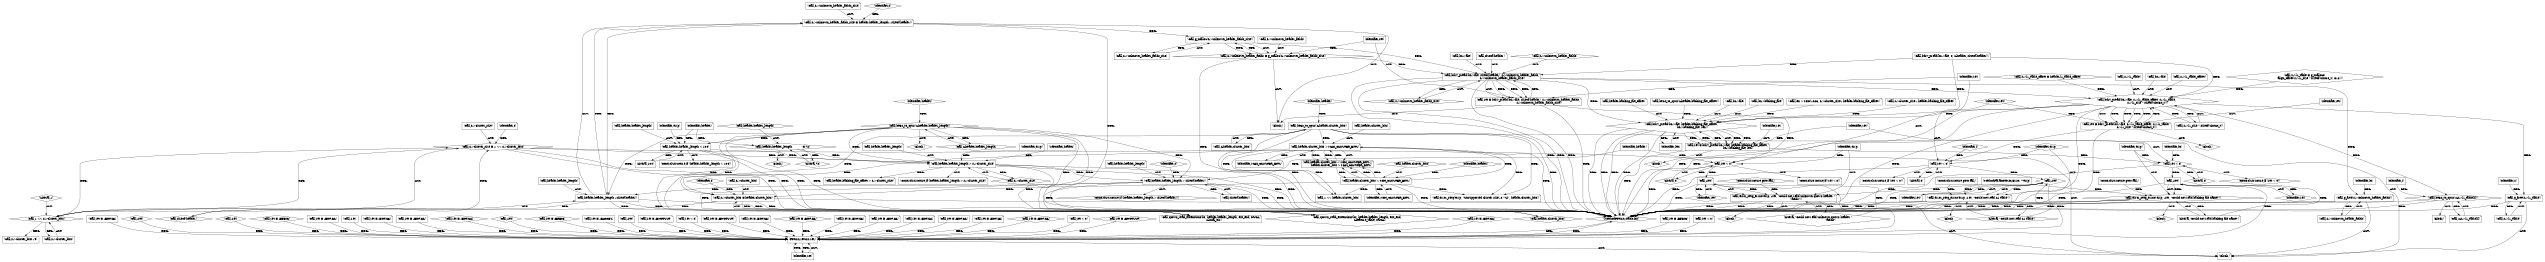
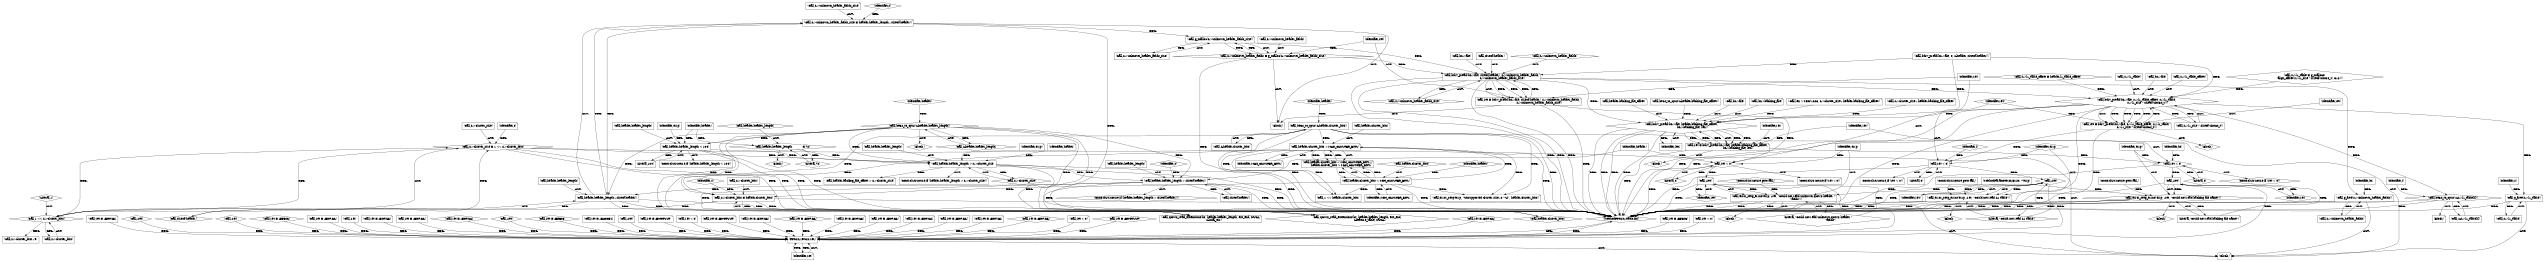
(1080, 173) -> (1081, 173)
